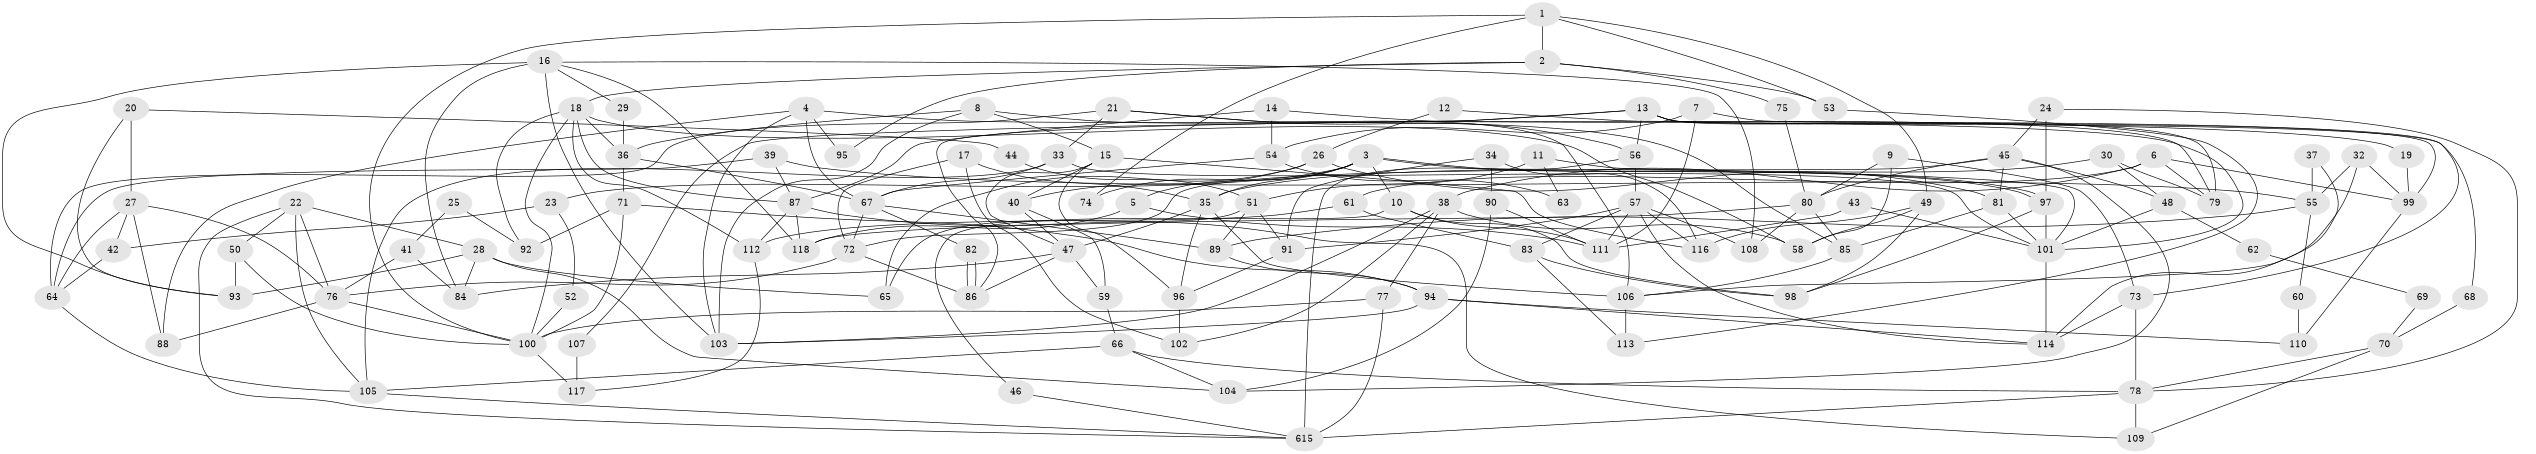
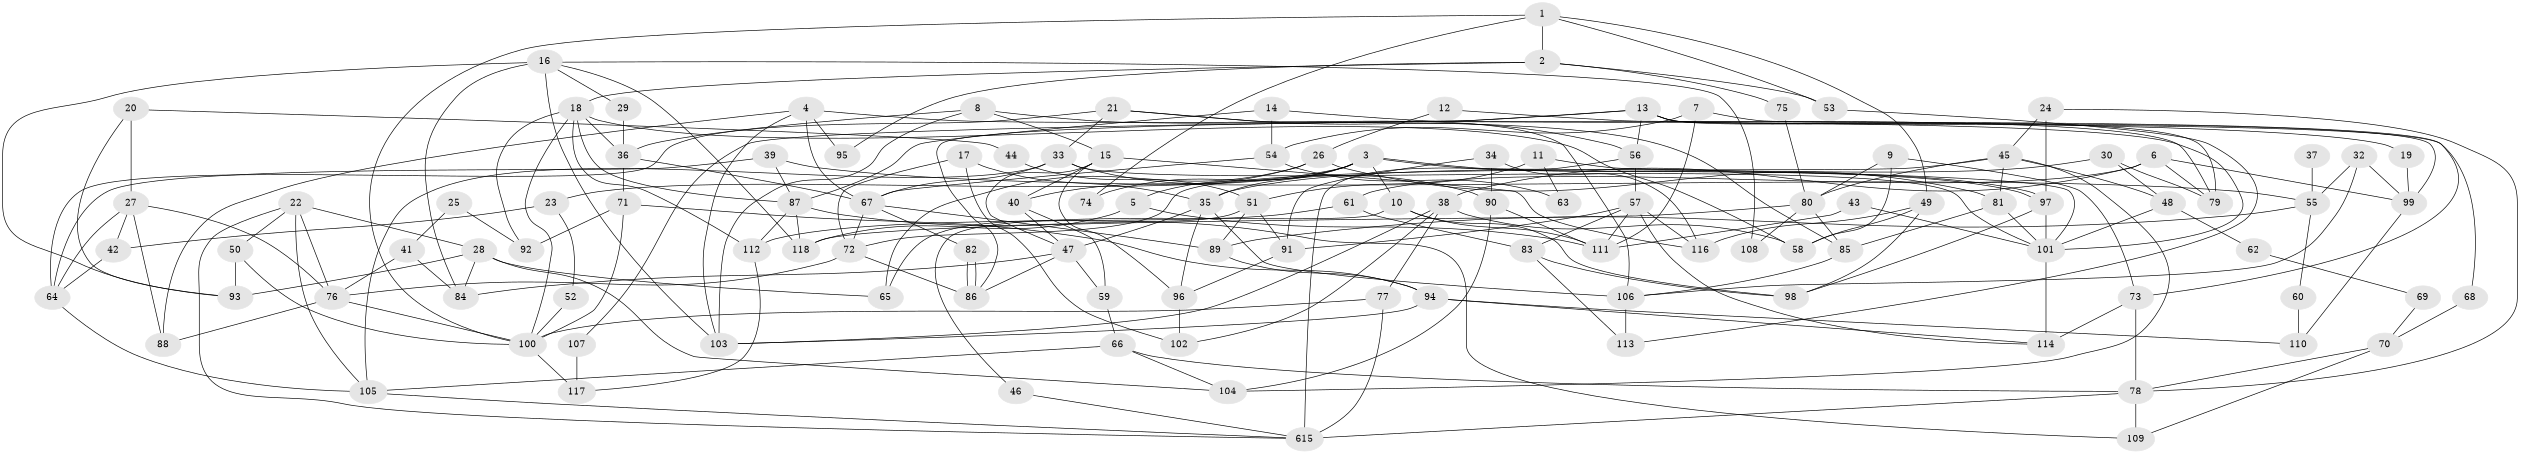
none -> (1275, 180)
(1693, 226) -> none
(2232, 274) -> none
